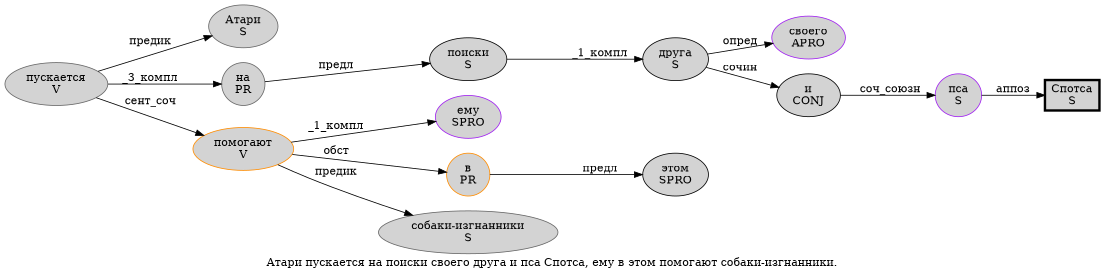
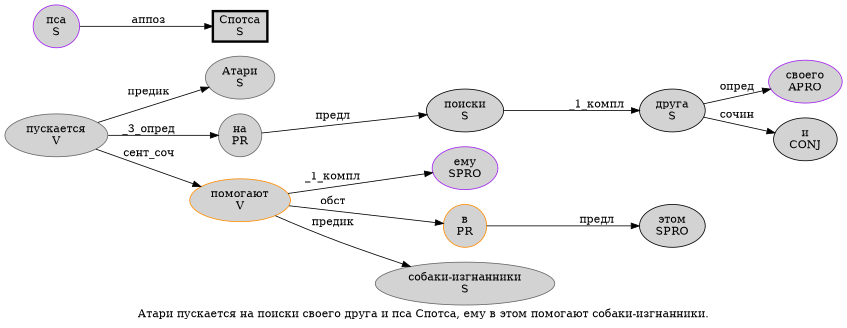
(150, 78) -> (149, 129)
(884, 95) -> none
